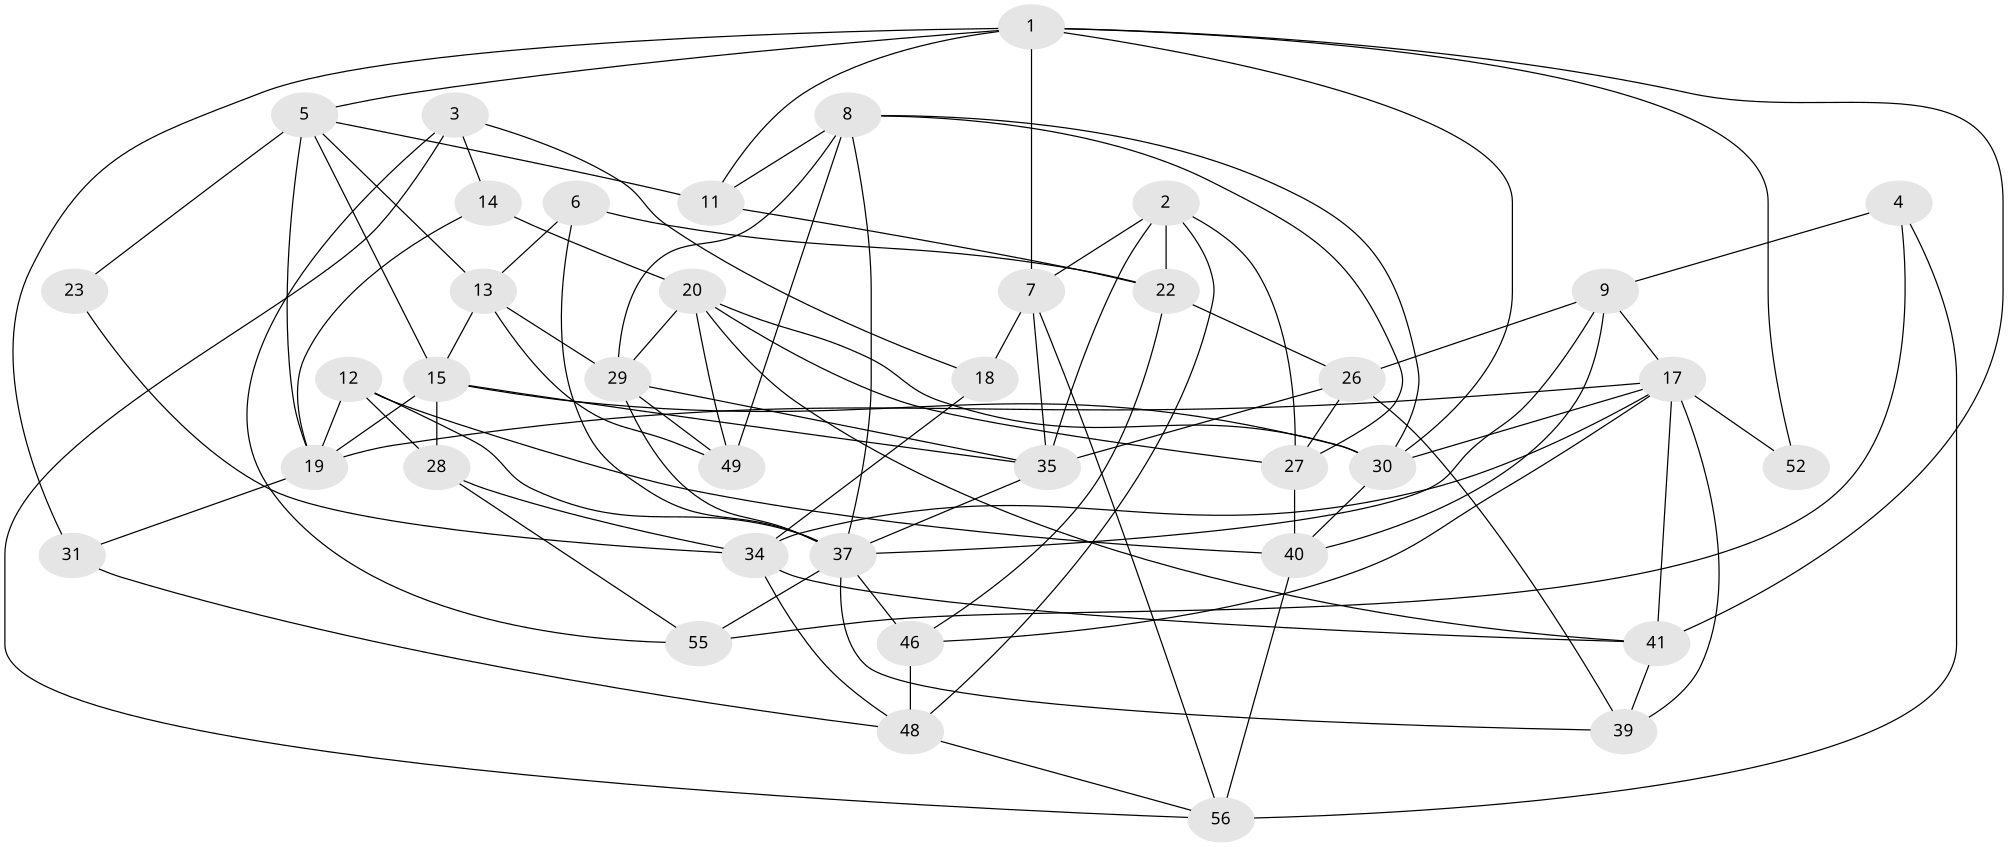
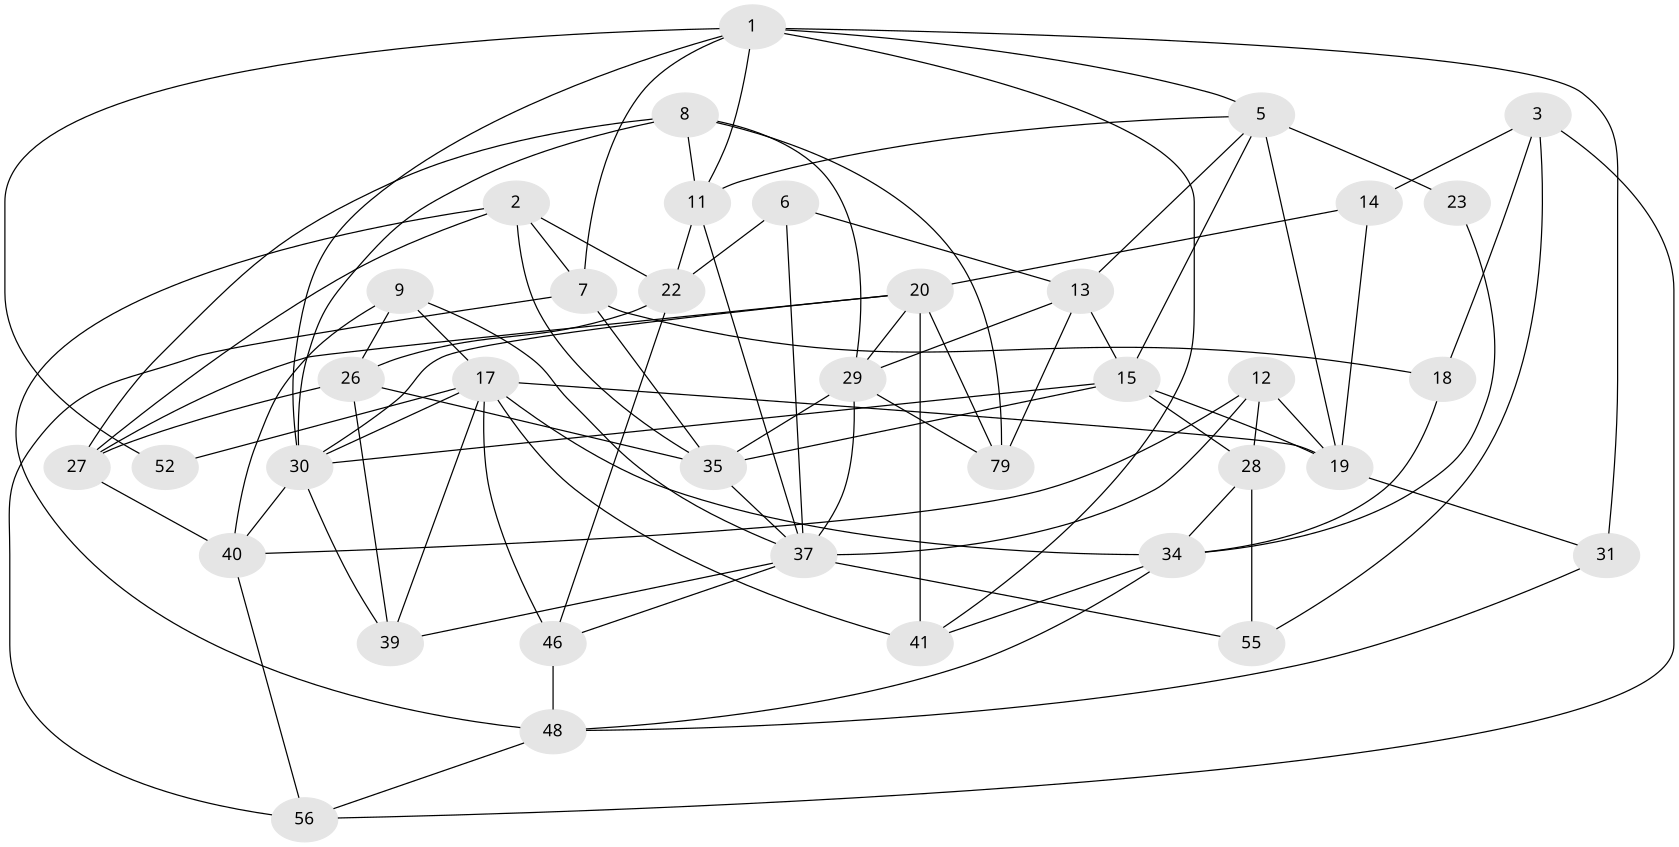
(1899, 203) -> none
(871, 326) -> (751, 379)
(732, 467) -> (1001, 467)
(1640, 687) -> (341, 561)
